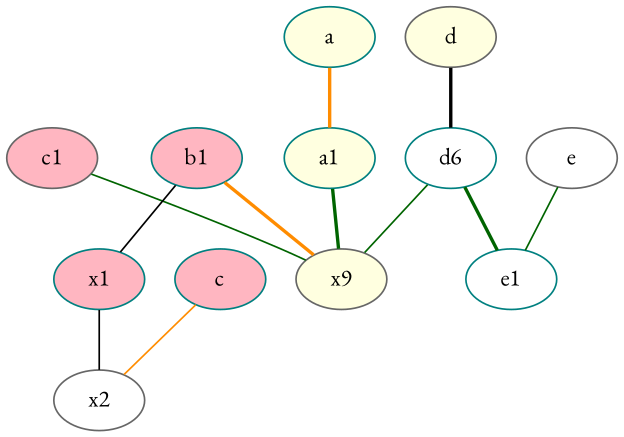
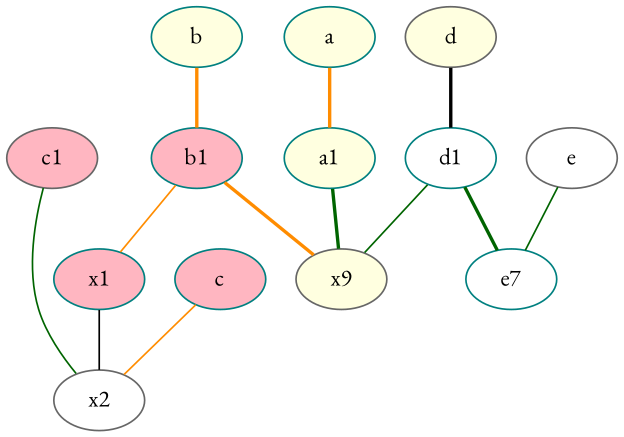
none -> (197, 37)
(451, 158) -> (451, 158)
(199, 215) -> (34, 286)
(148, 219) -> (148, 219)
(511, 279) -> (511, 279)
